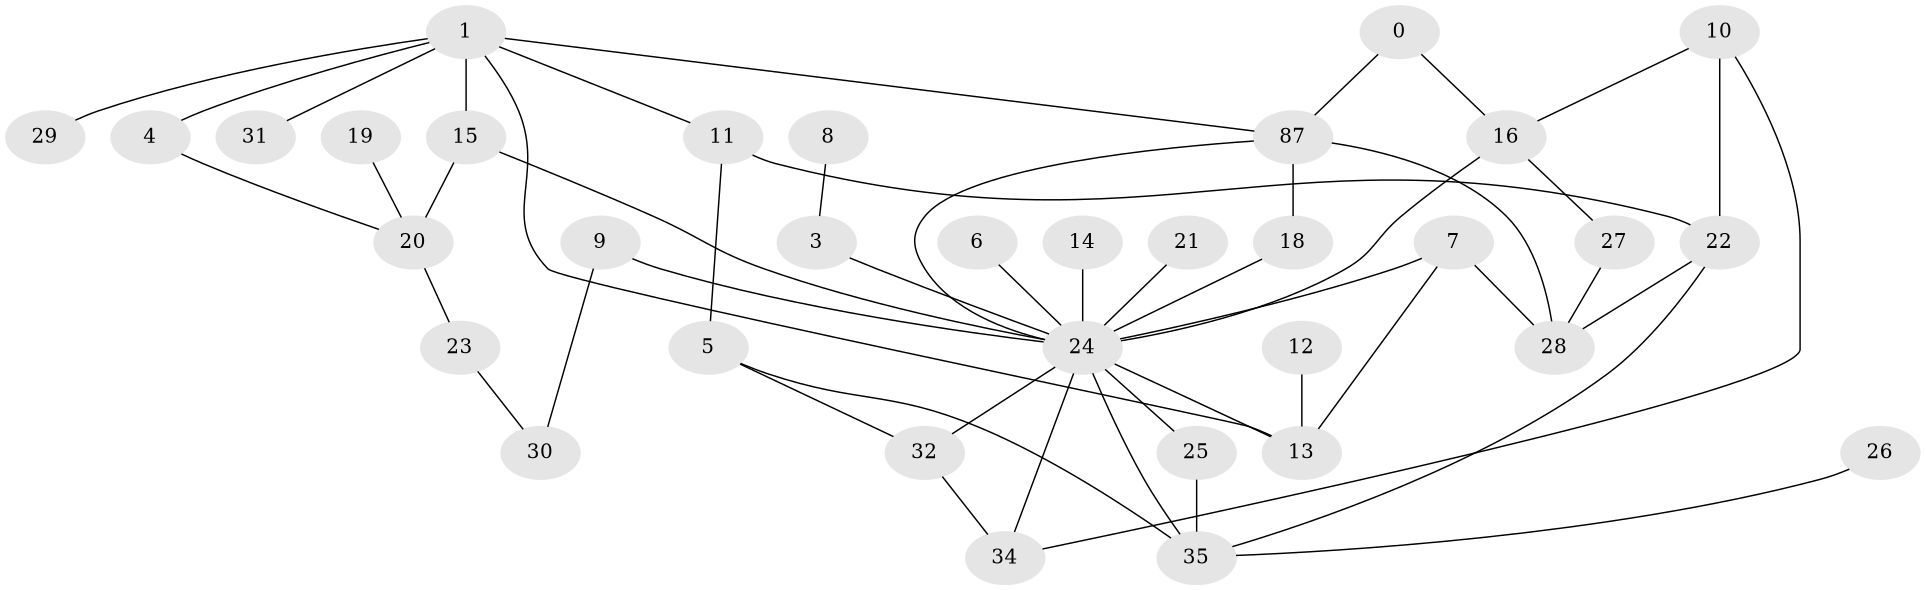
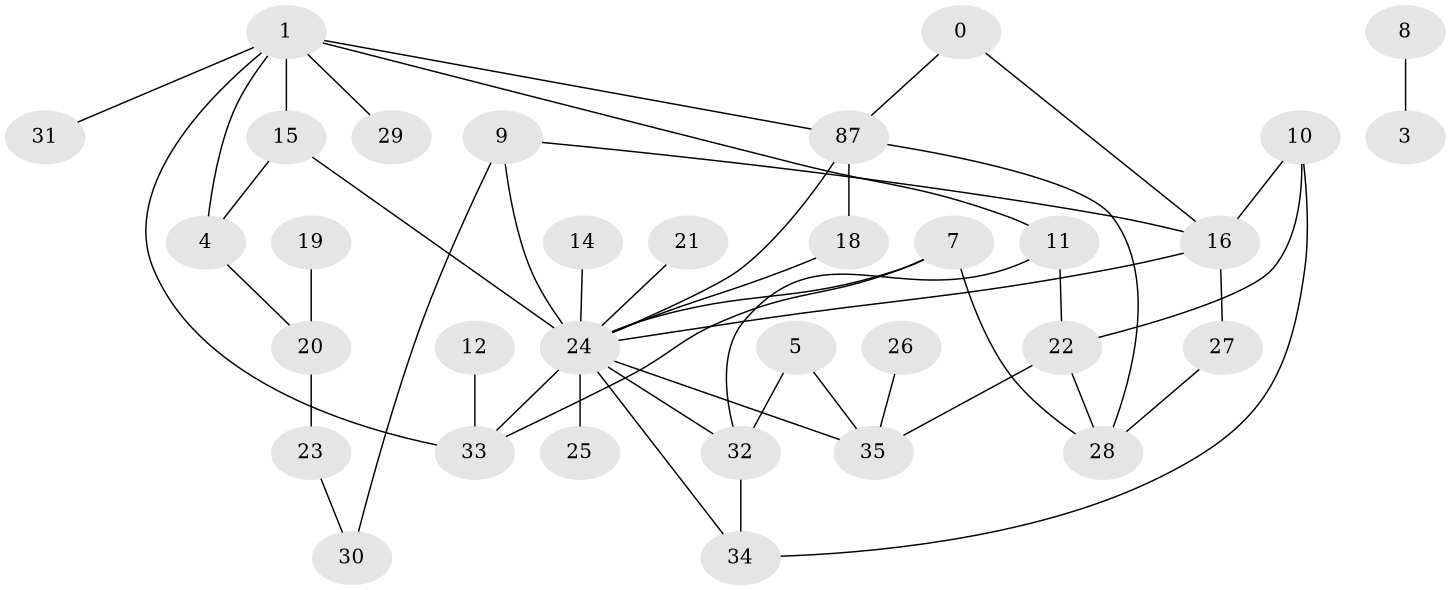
none -> (768, 167)
(440, 190) -> (246, 190)
(717, 235) -> (826, 275)
(977, 243) -> none
(929, 289) -> none
(1302, 453) -> (475, 453)
(1197, 506) -> none
